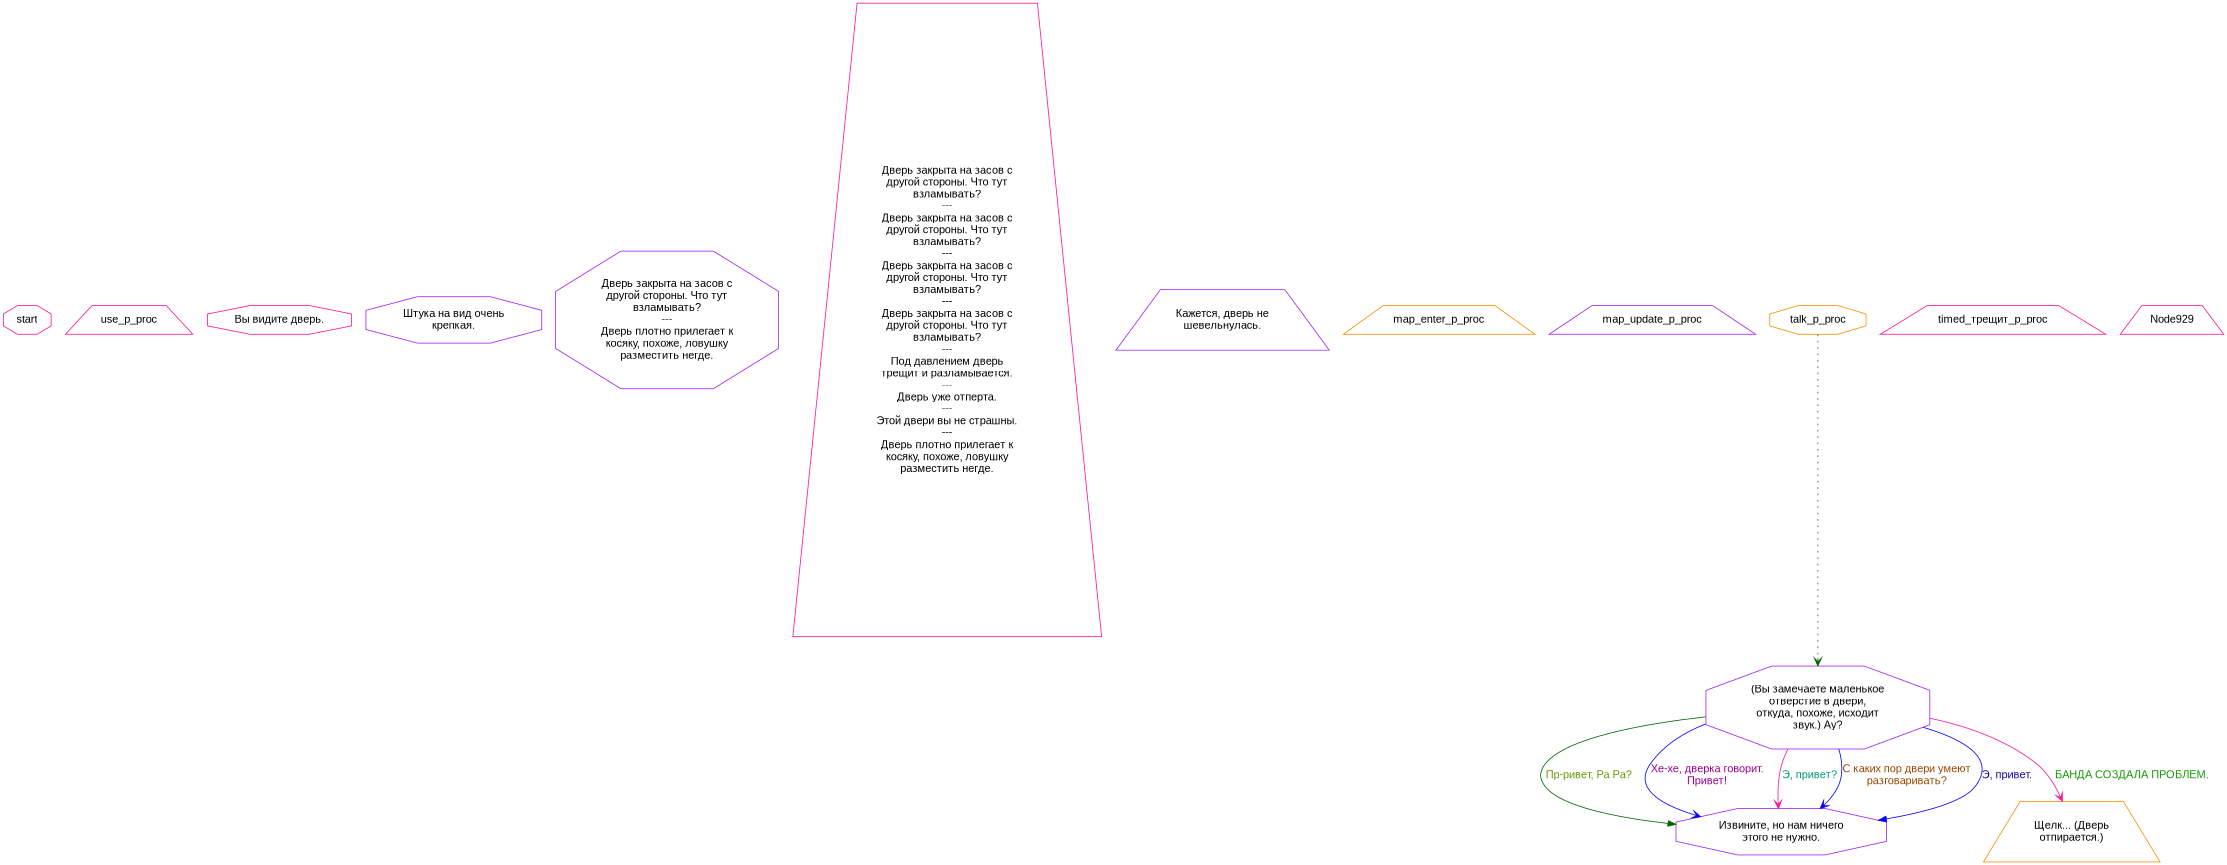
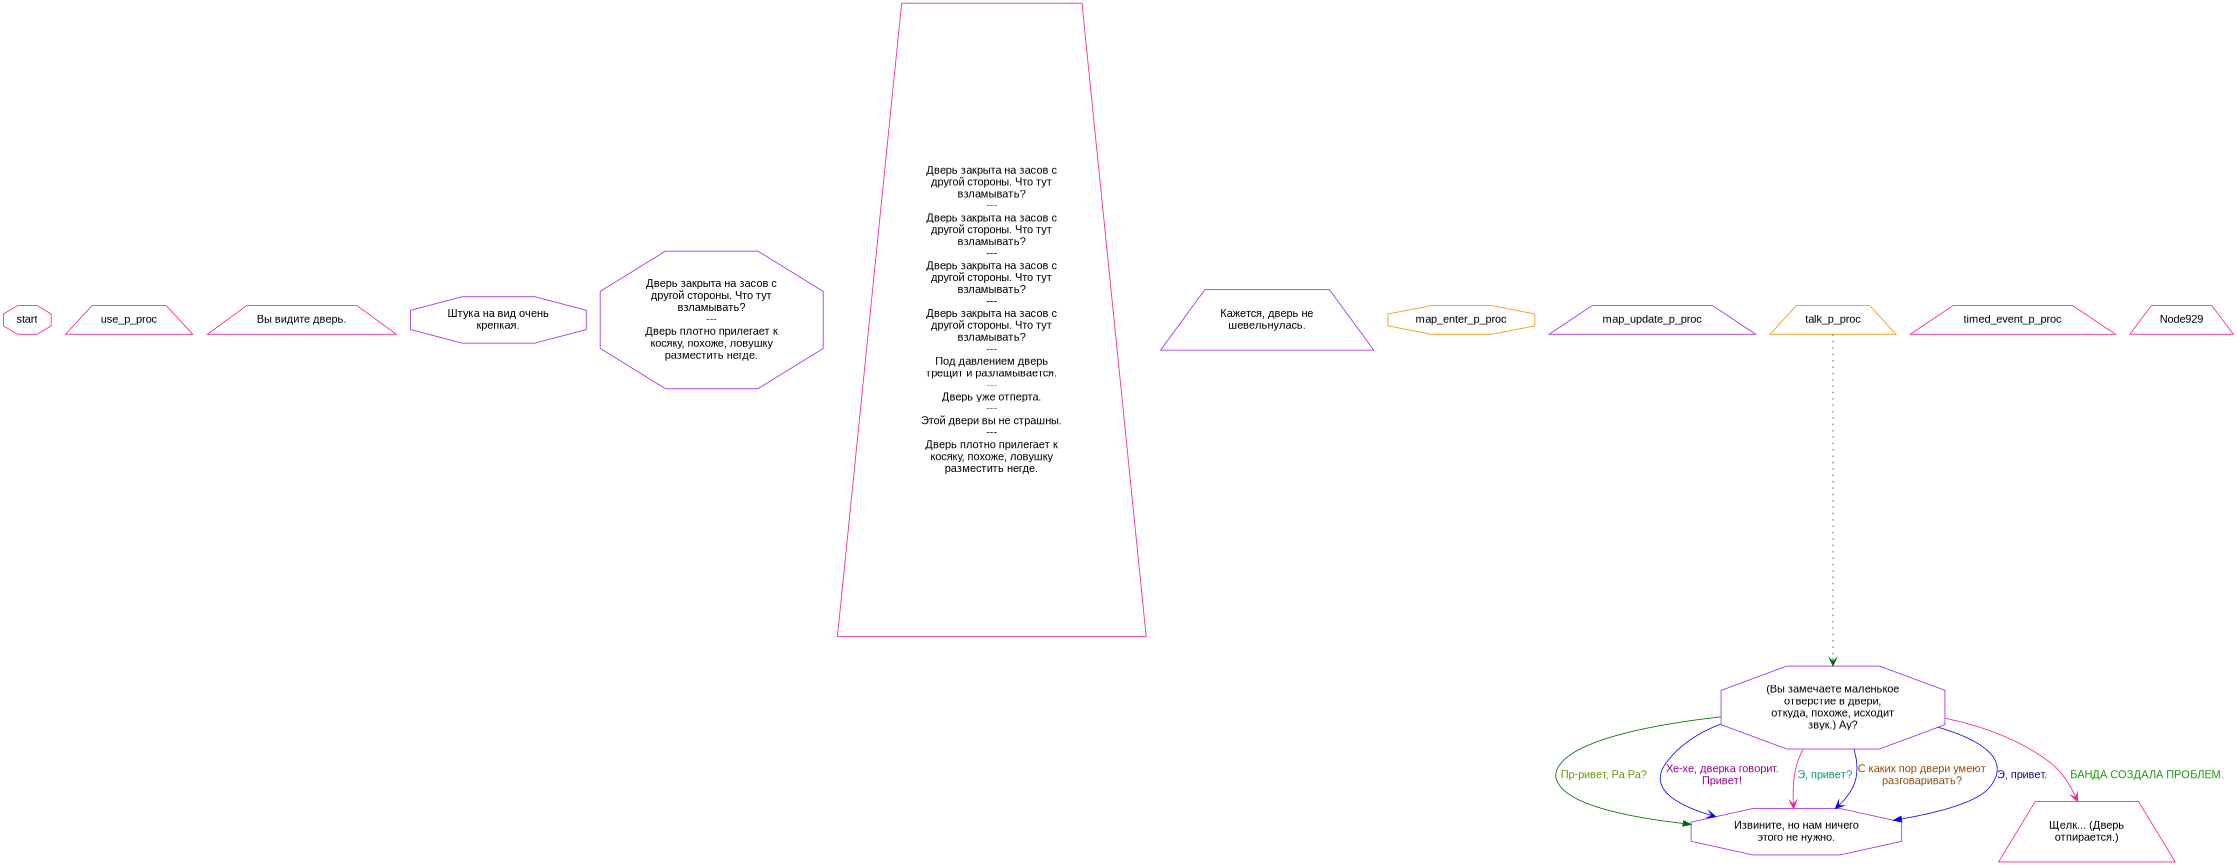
(280, 320) -> (302, 320)
(1439, 320) -> (1461, 320)
(1818, 320) -> (1833, 320)
(1993, 320) -> (2013, 320)
(2072, 832) -> (2087, 832)
